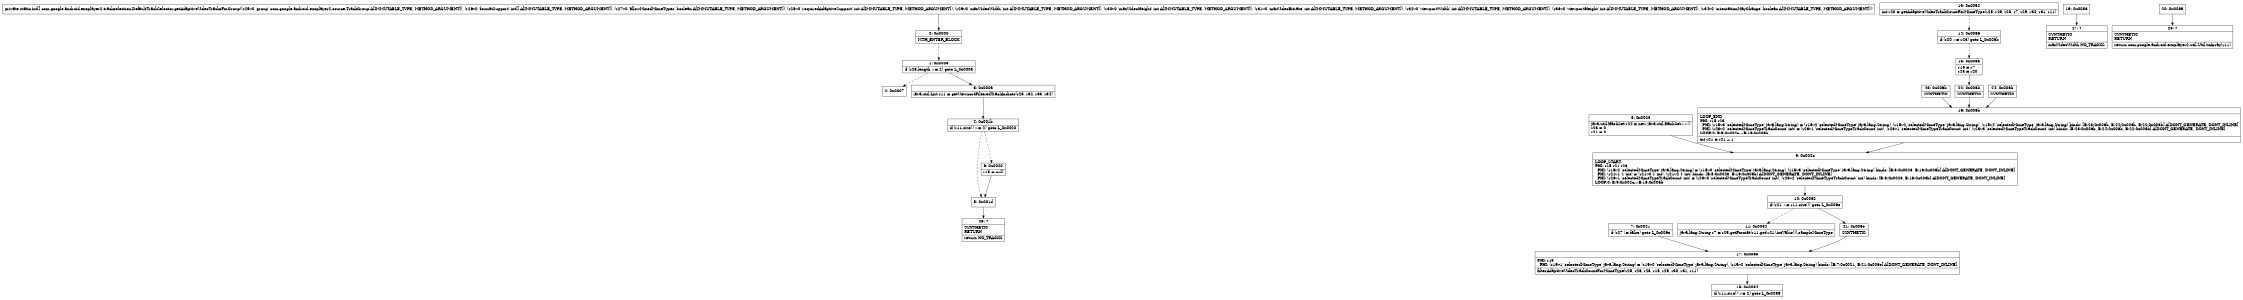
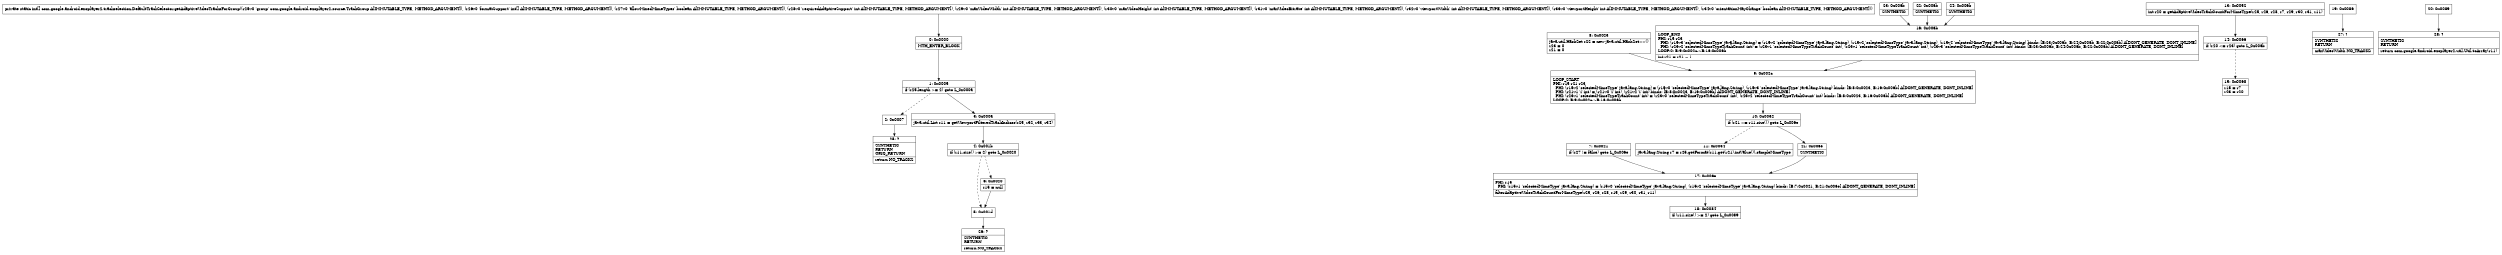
(1969, 22) -> (2235, 25)
(939, 50) -> (939, 64)
(1969, 79) -> none
none -> (894, 150)
